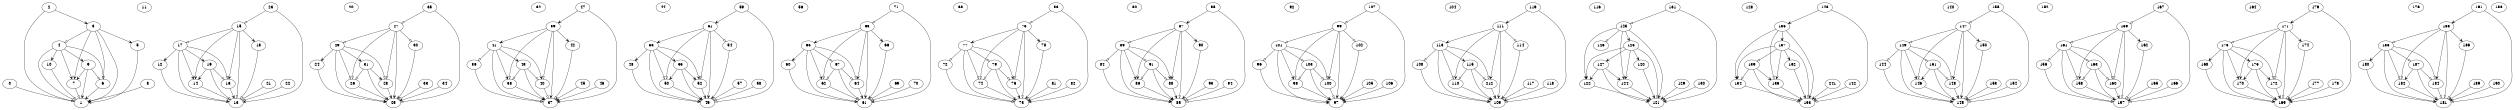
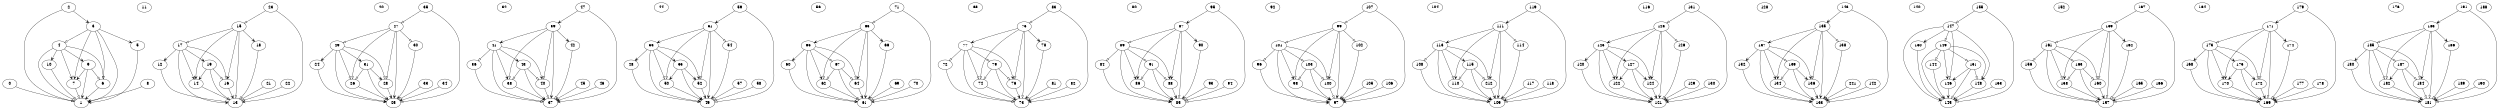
none -> (1843, 46)
none -> (1676, 75)
(2013, 84) -> none
